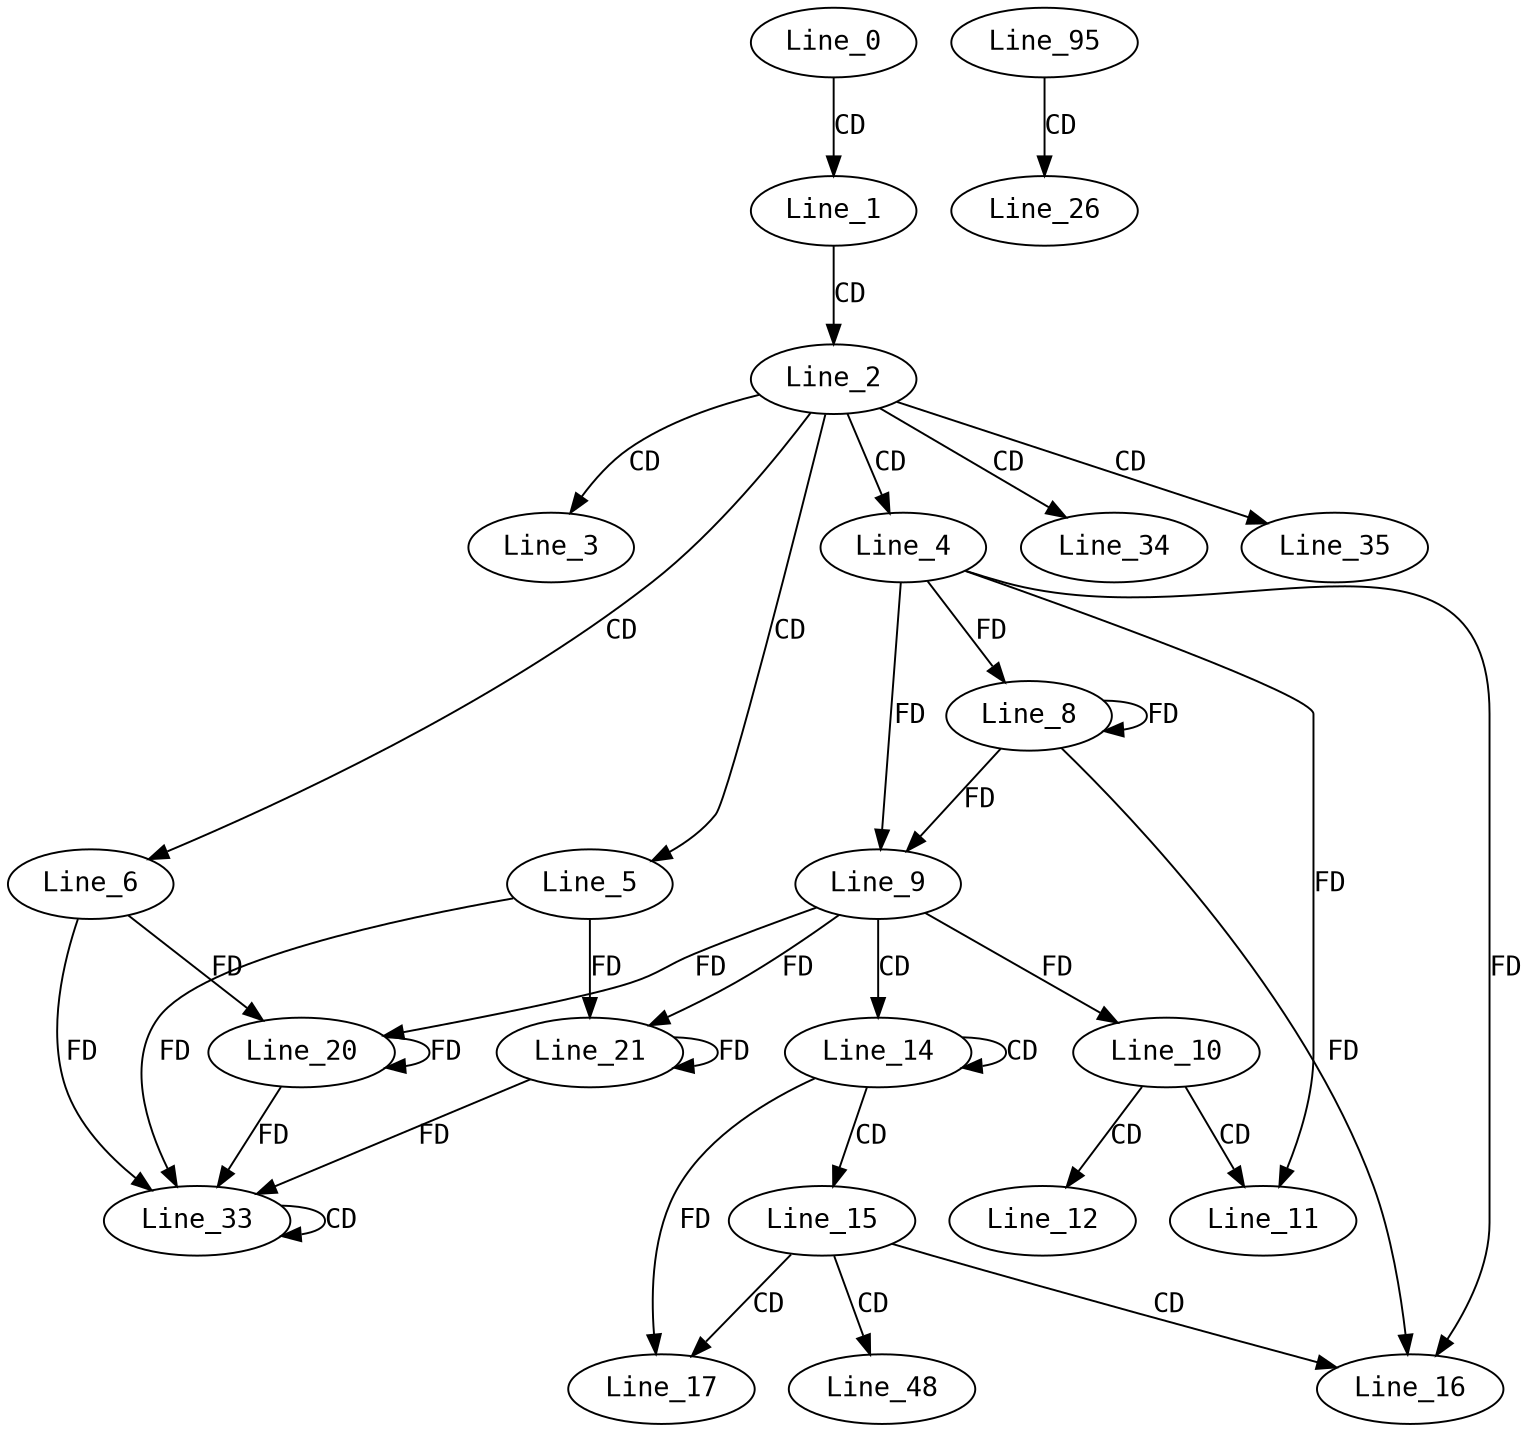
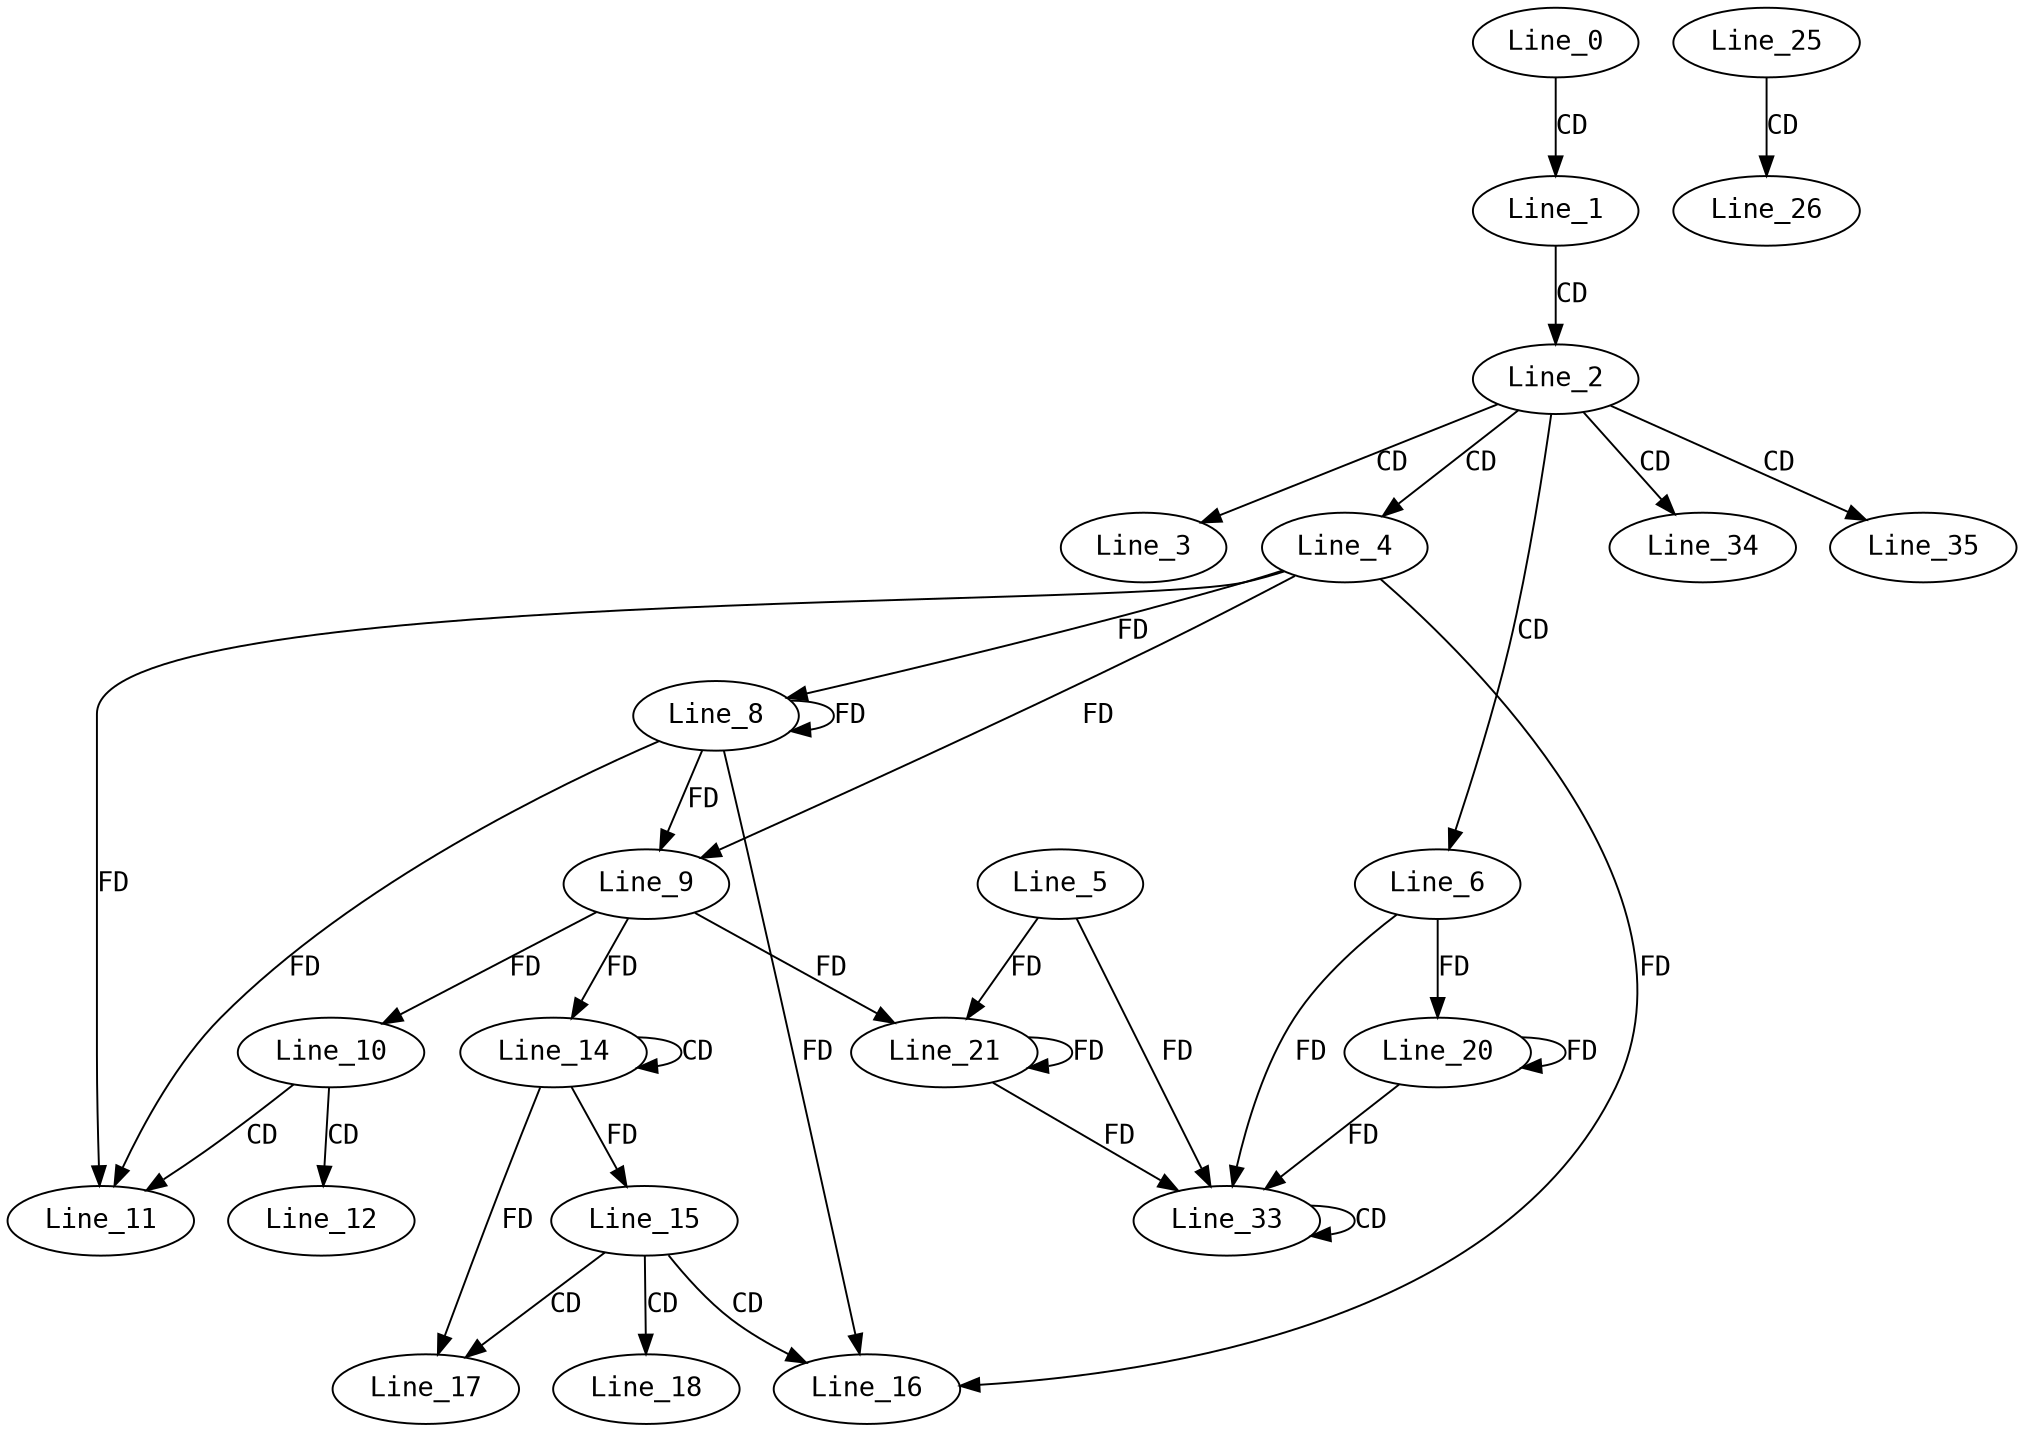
(1045, 43) -> (1767, 43)
(766, 644) -> none
none -> (352, 910)
(895, 968) -> (622, 968)
(615, 987) -> none
(871, 1137) -> (622, 1137)
(882, 1389) -> (646, 1389)
